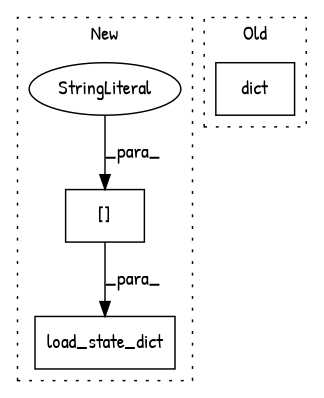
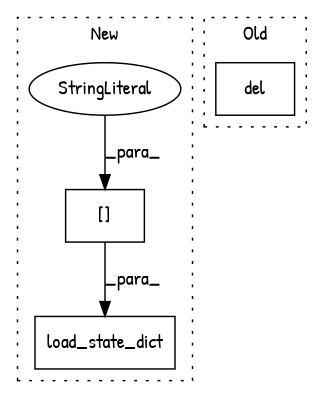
(255, 89) -> (255, 89)
